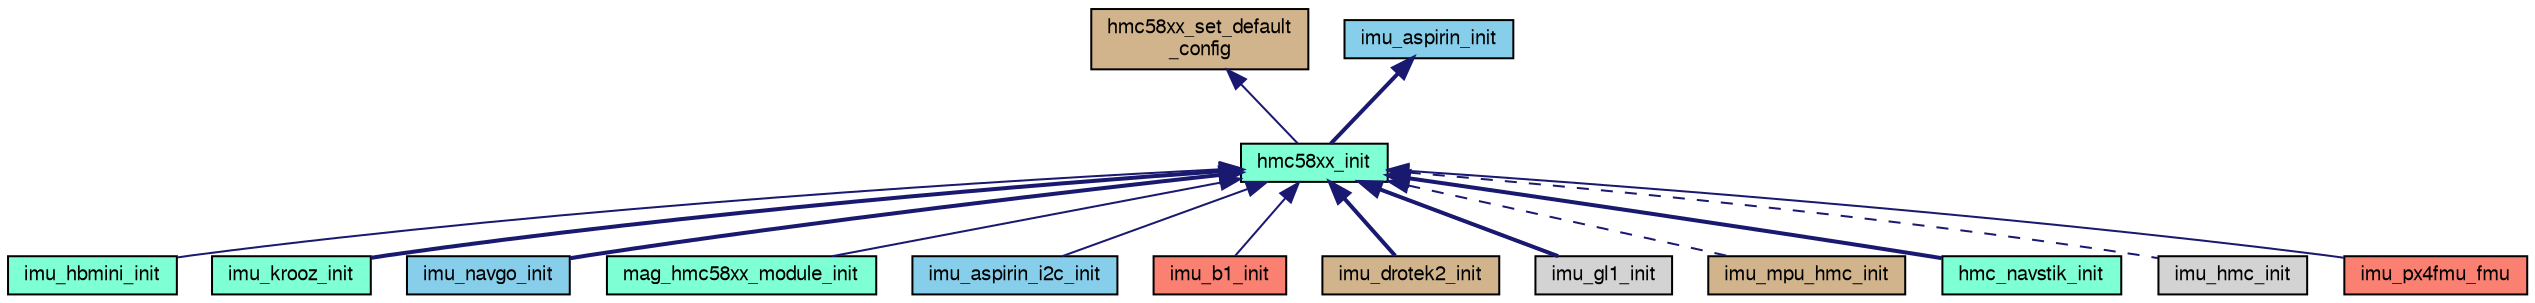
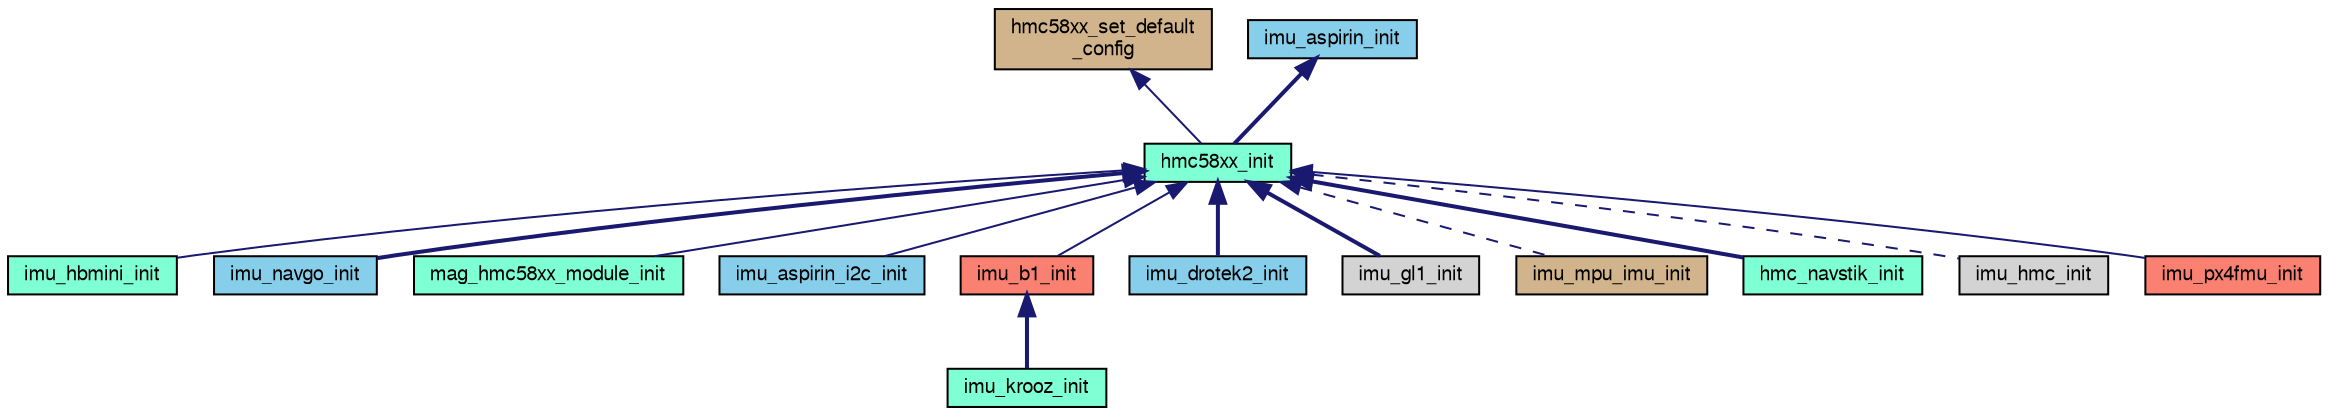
(752, 212) -> (1027, 342)
(1411, 275) -> (1218, 275)
(1807, 275) -> (1612, 275)
(2436, 275) -> (2233, 275)
